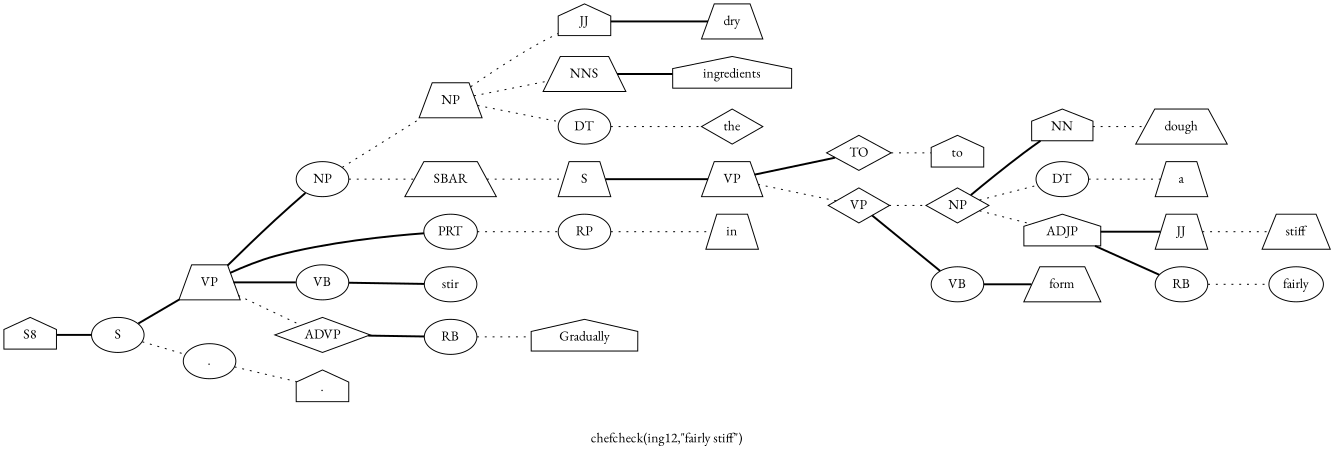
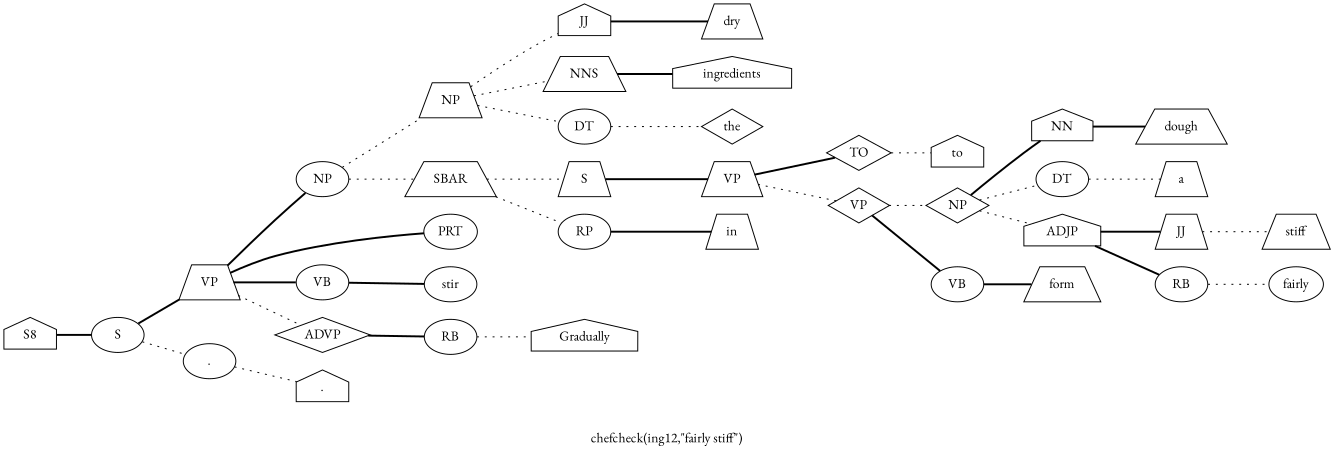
(1119, 127) -> (1119, 127)
(518, 232) -> (529, 210)
(661, 232) -> (661, 232)
